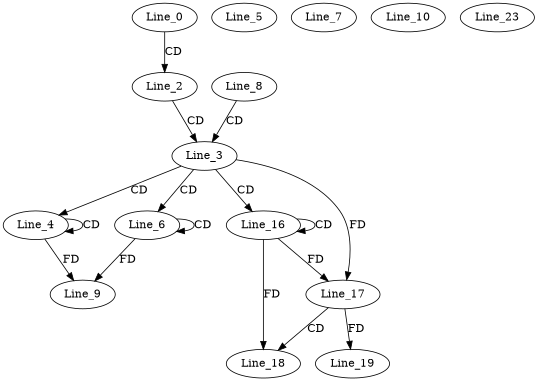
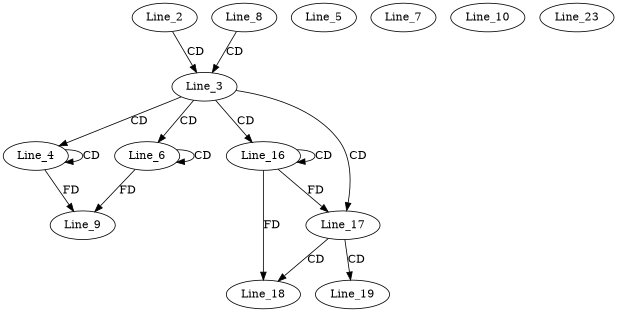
(165, 18) -> none
(358, 225) -> (358, 156)
(356, 329) -> (356, 260)
